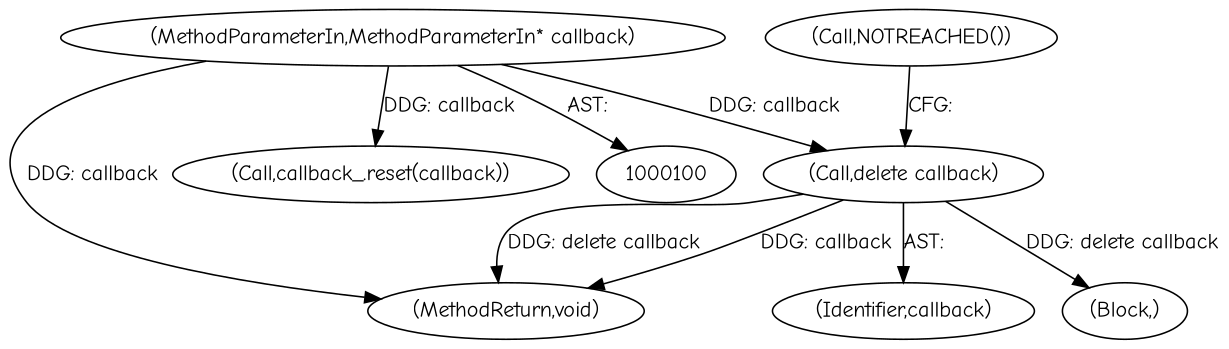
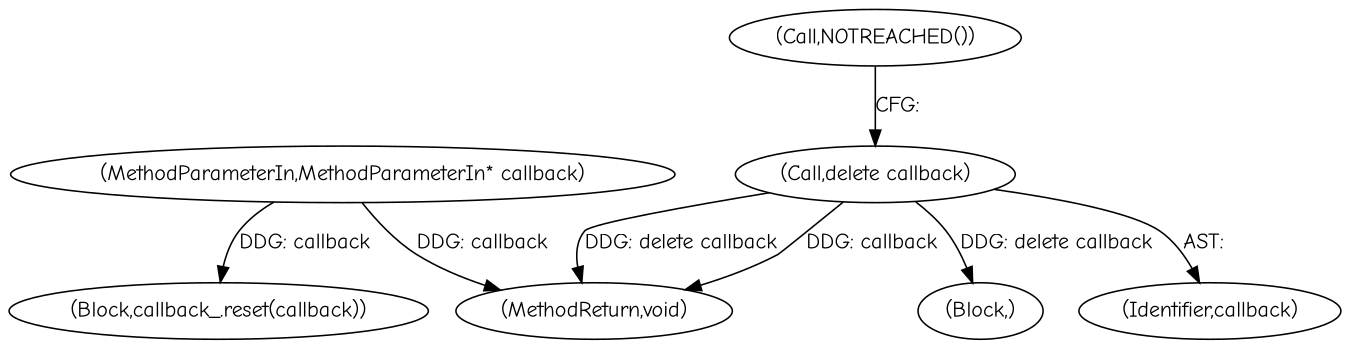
(657, 103) -> none
(371, 174) -> (219, 311)
(666, 174) -> none
